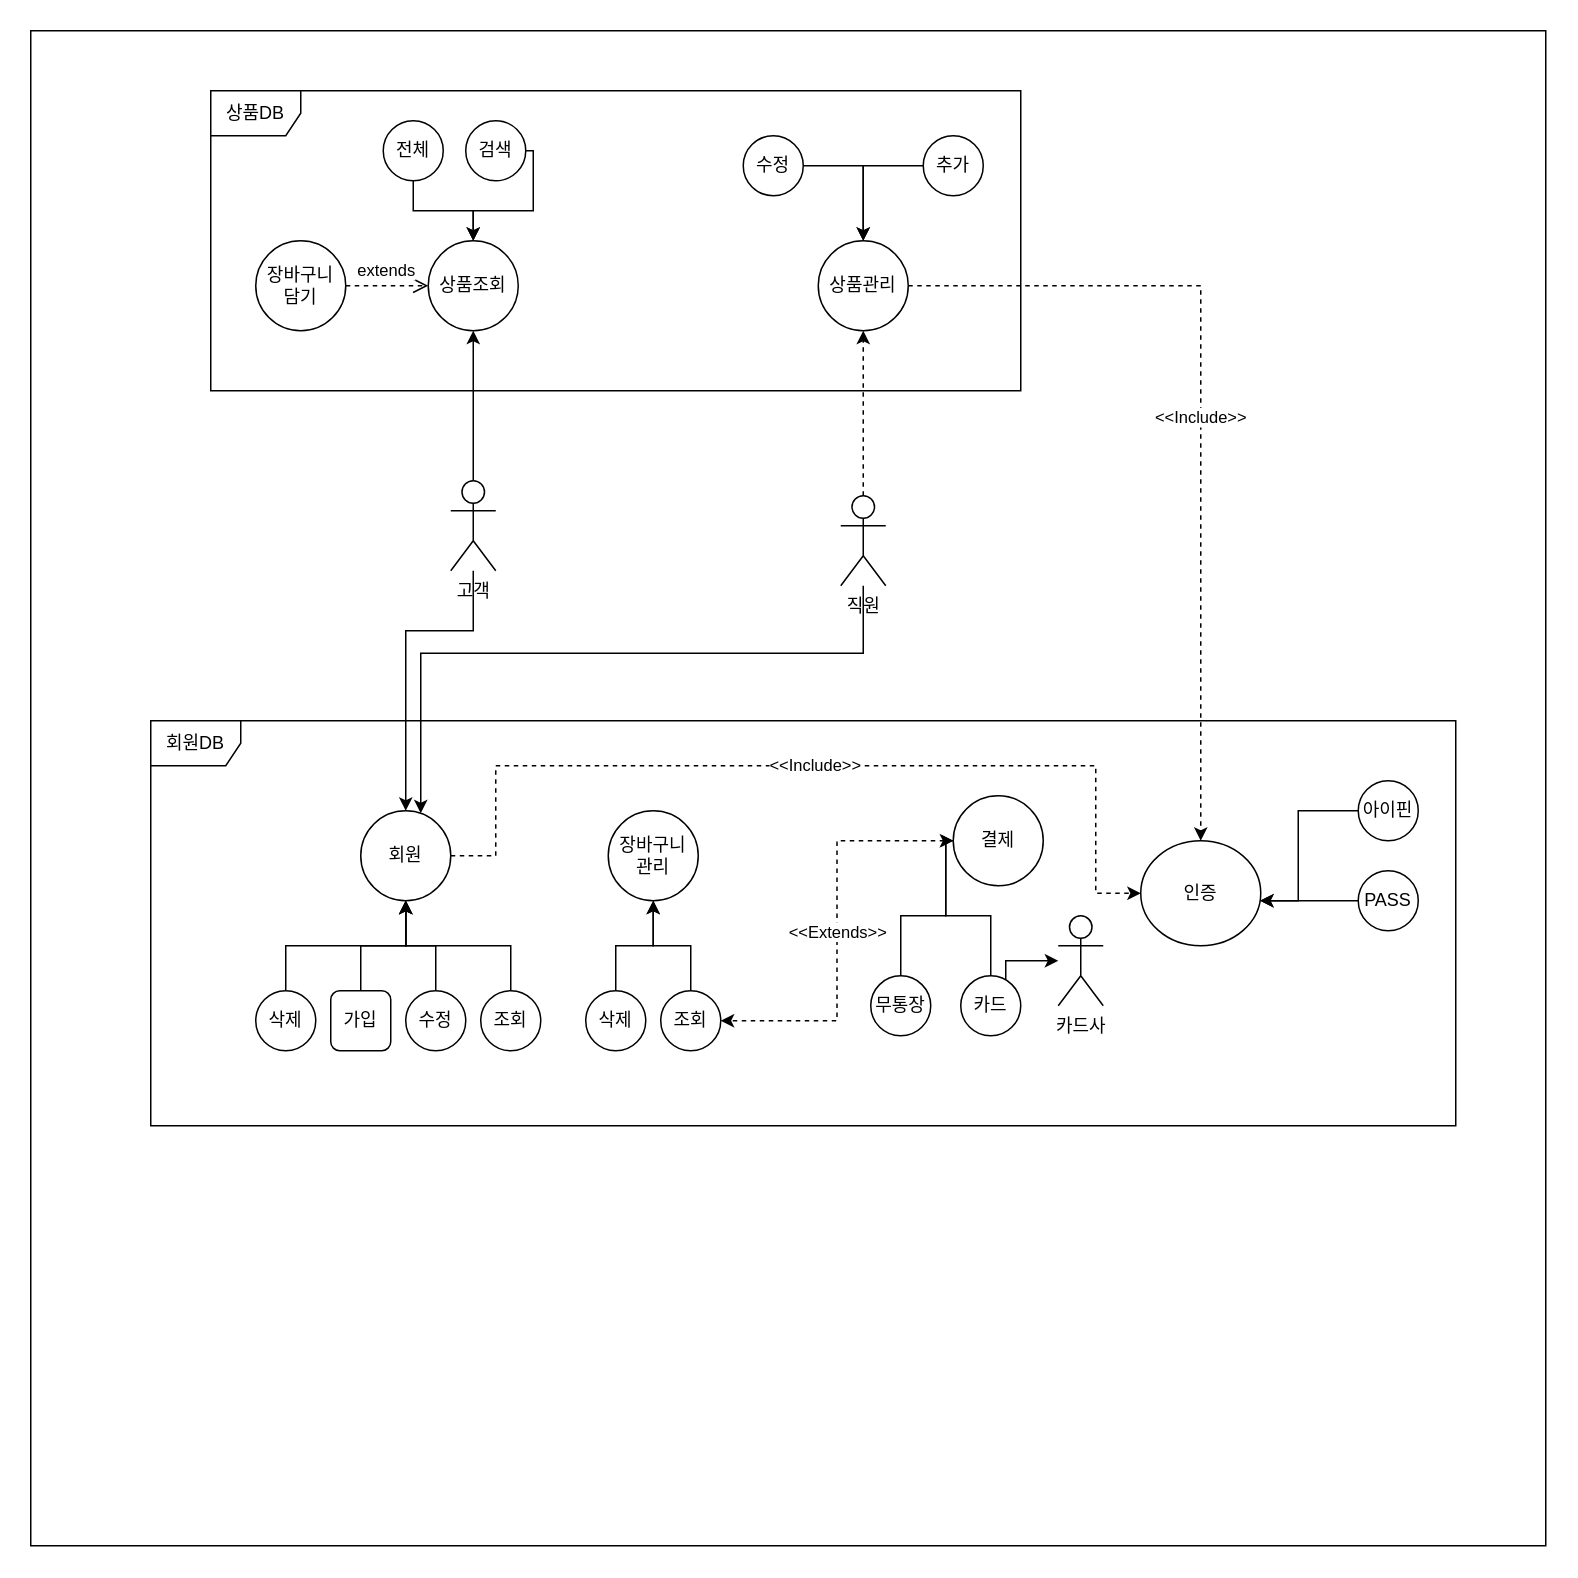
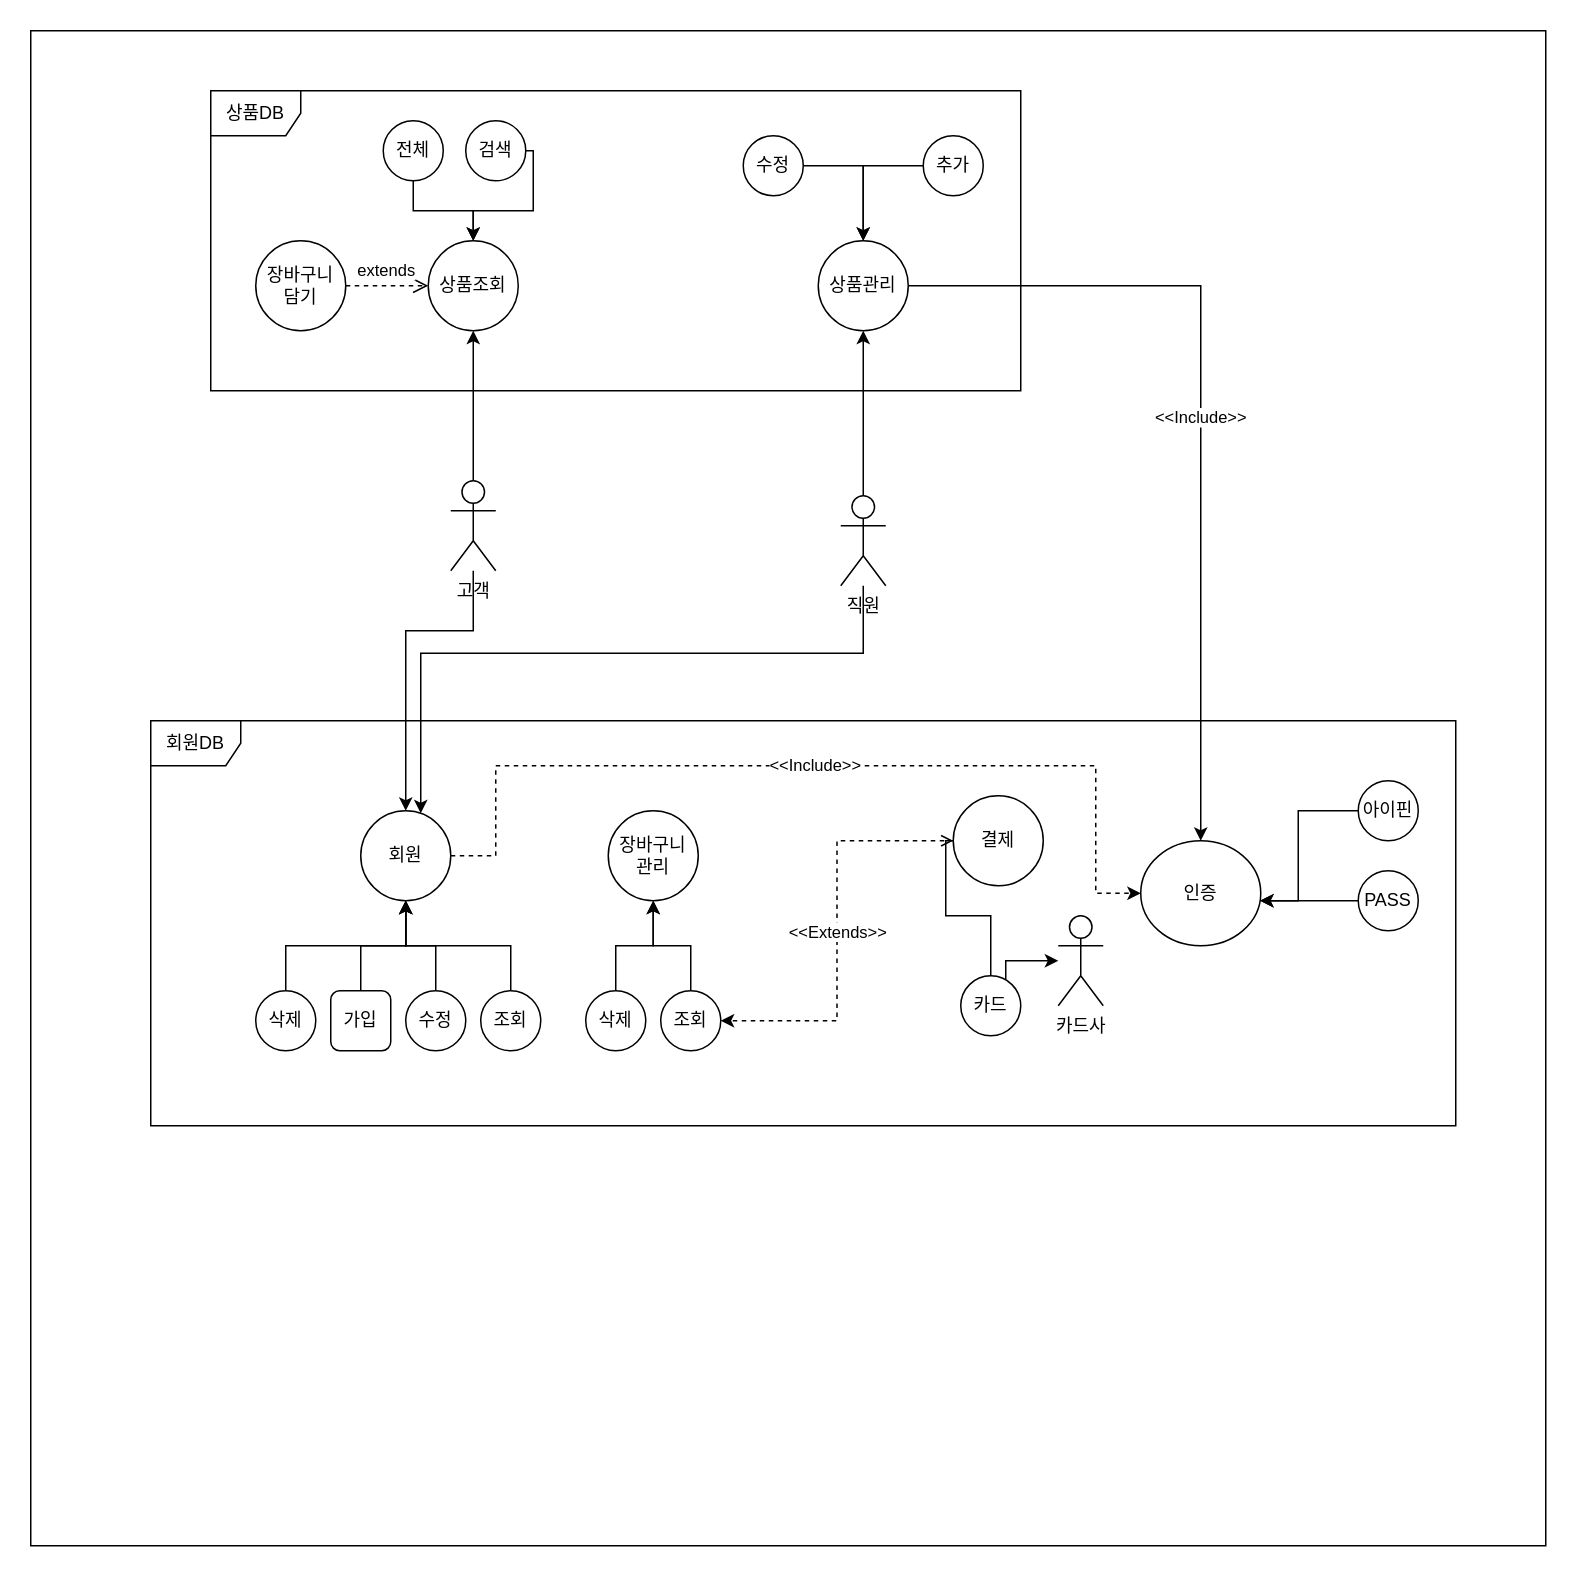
(1116, 286) -> (1116, 286)
(863, 444) -> (863, 444)
(901, 925) -> none
(901, 1006) -> none
